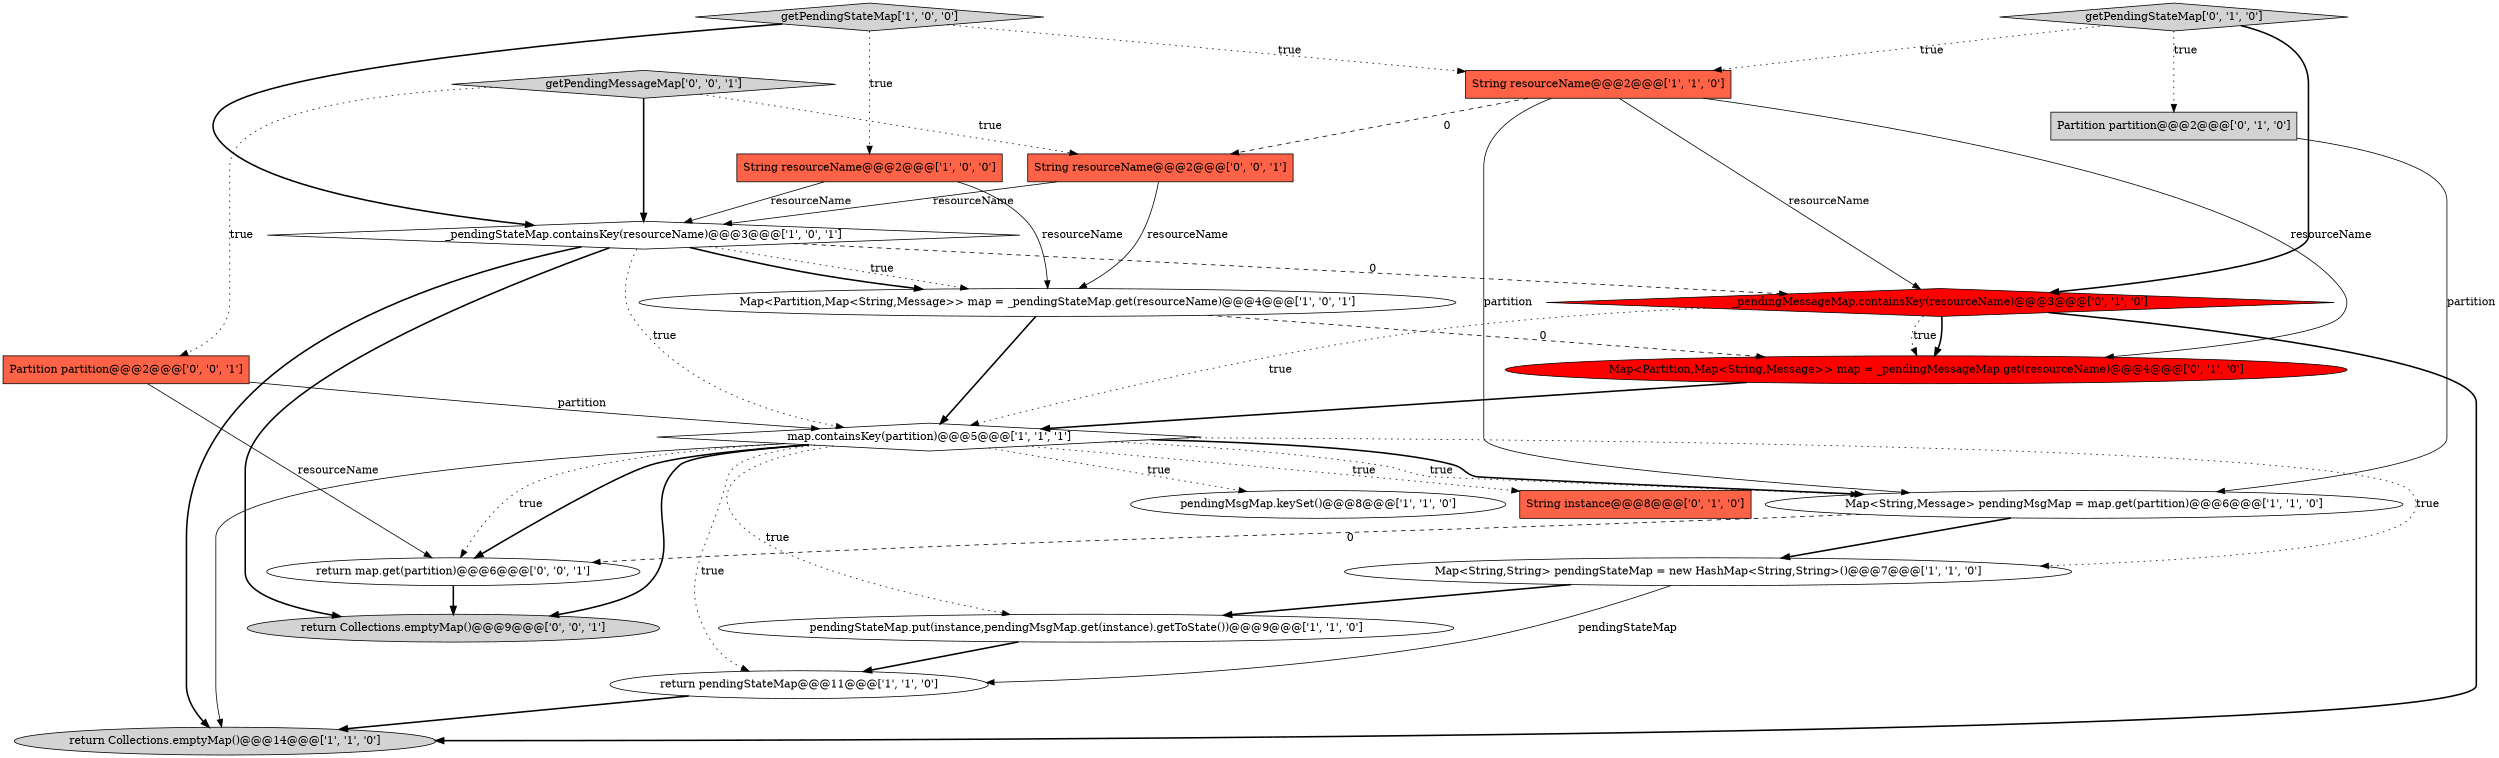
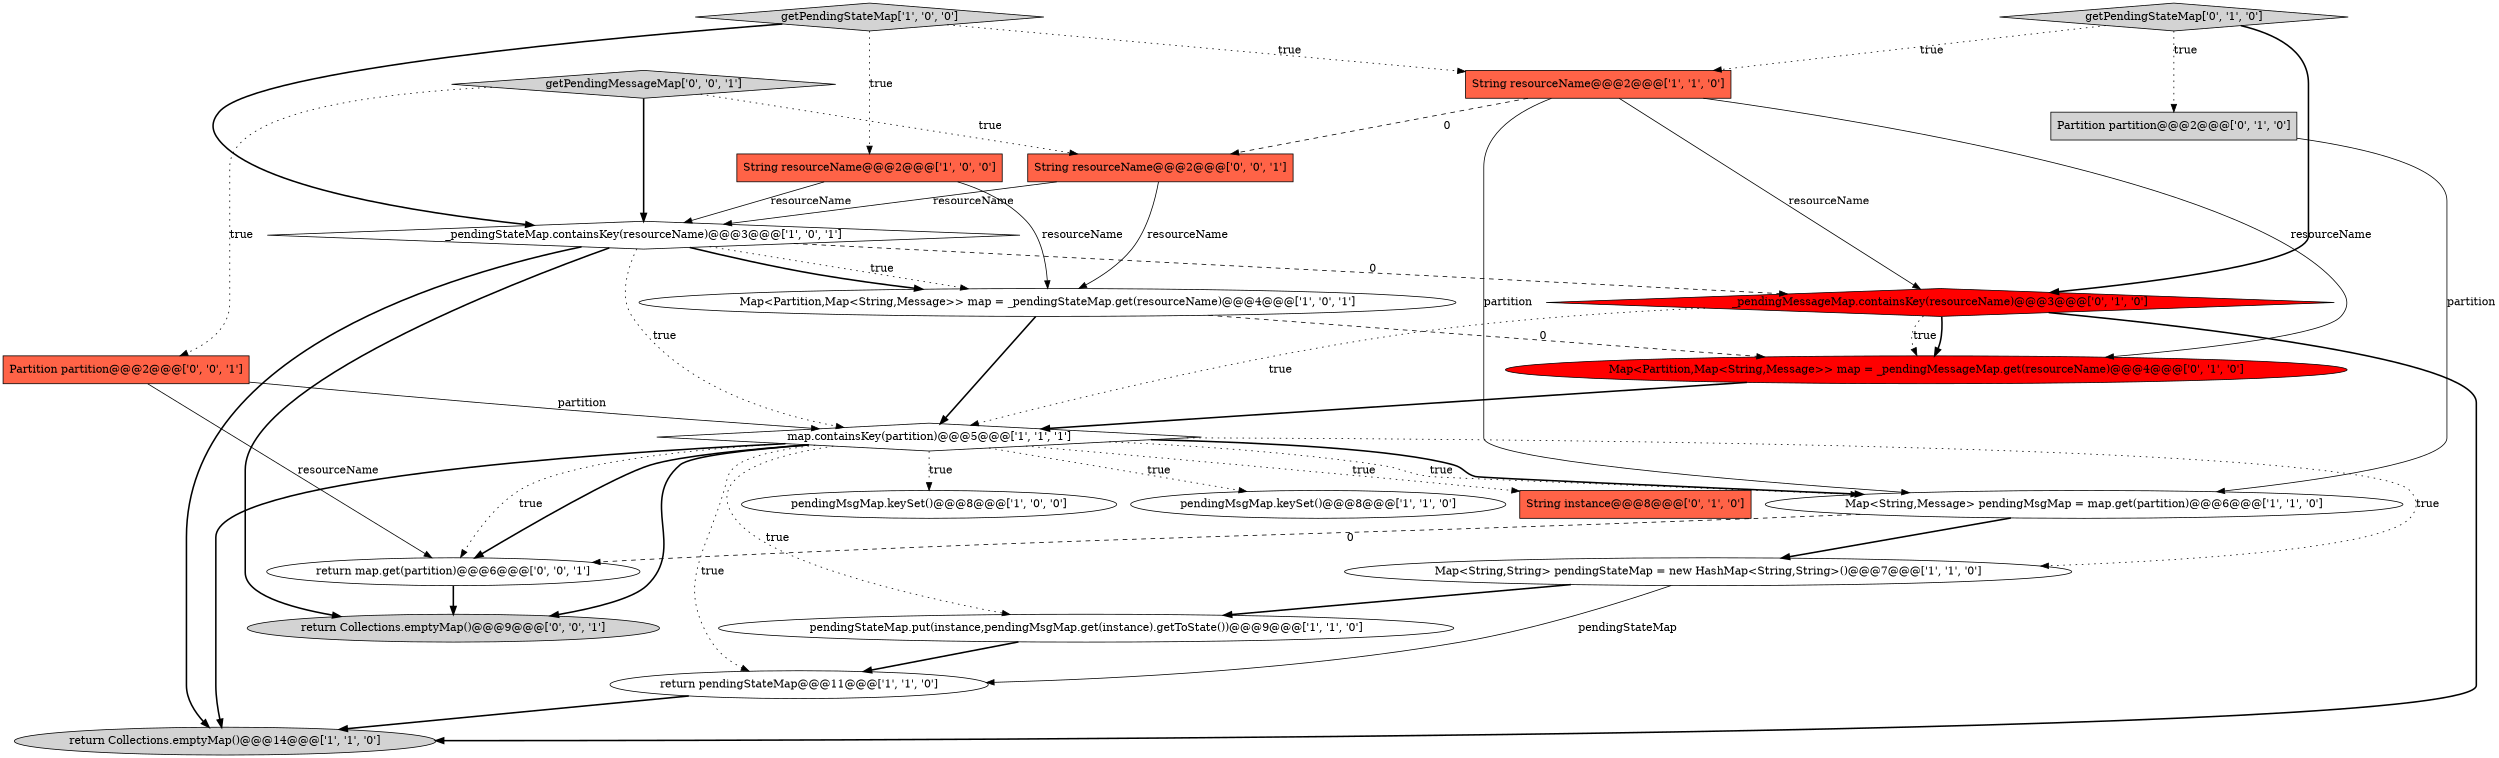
(403, 476) -> (403, 476)
none -> (929, 504)
